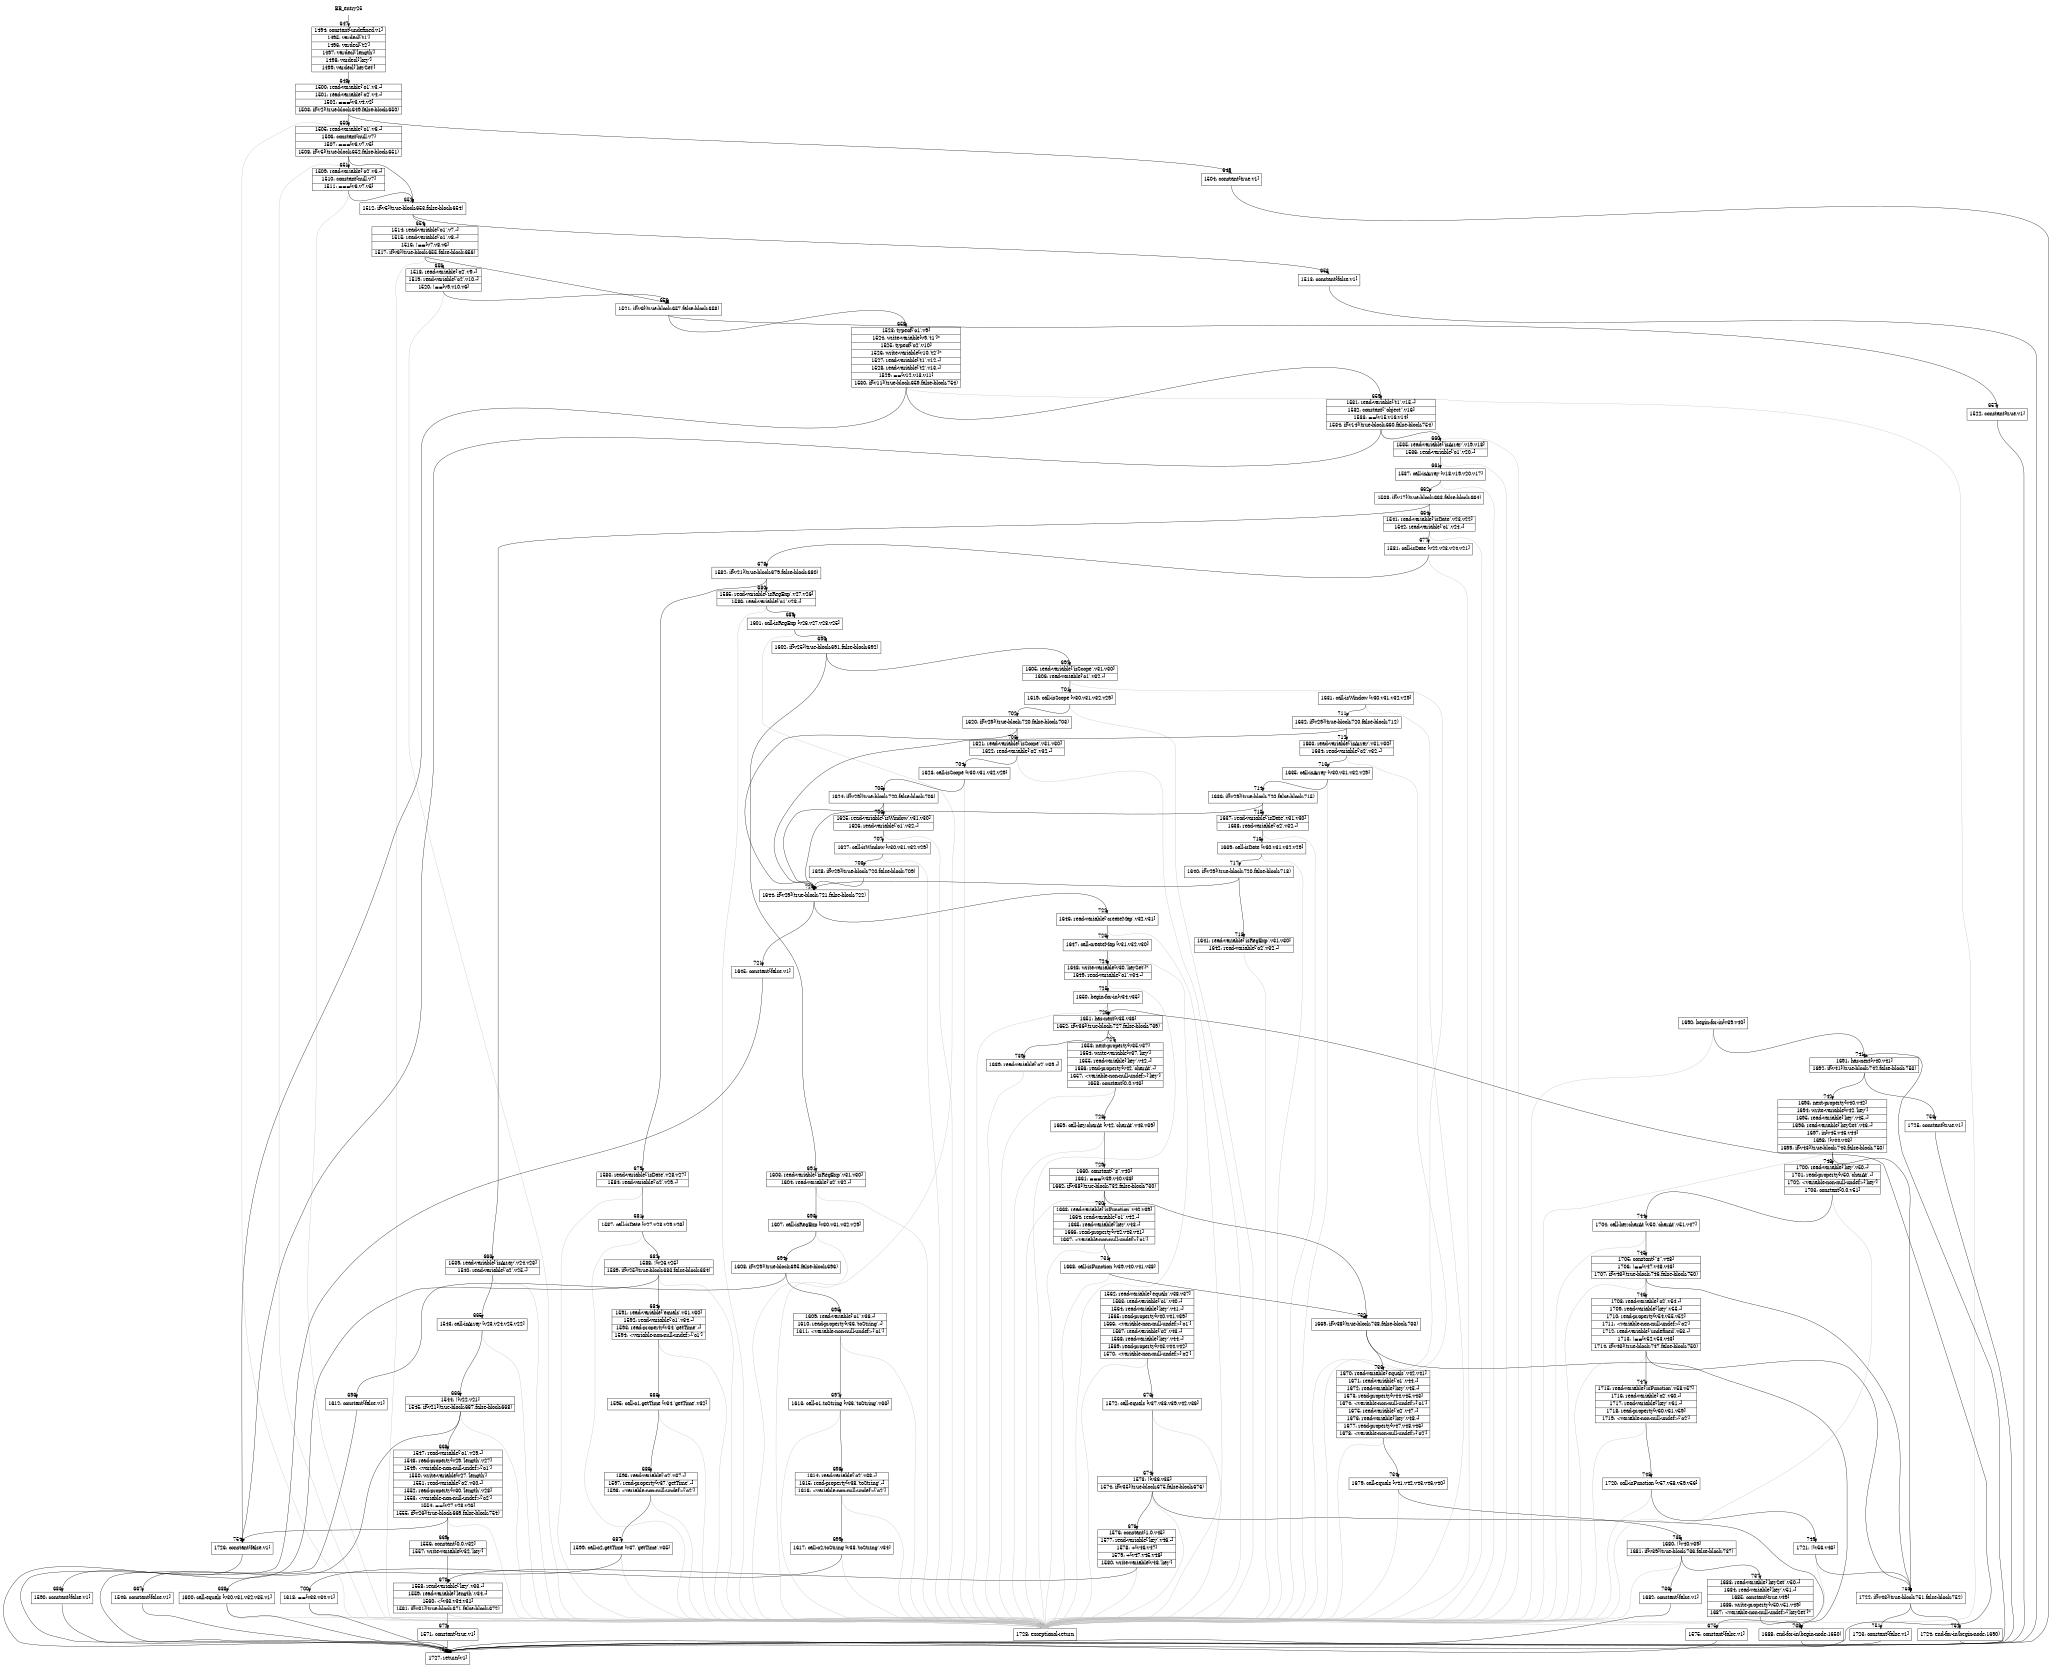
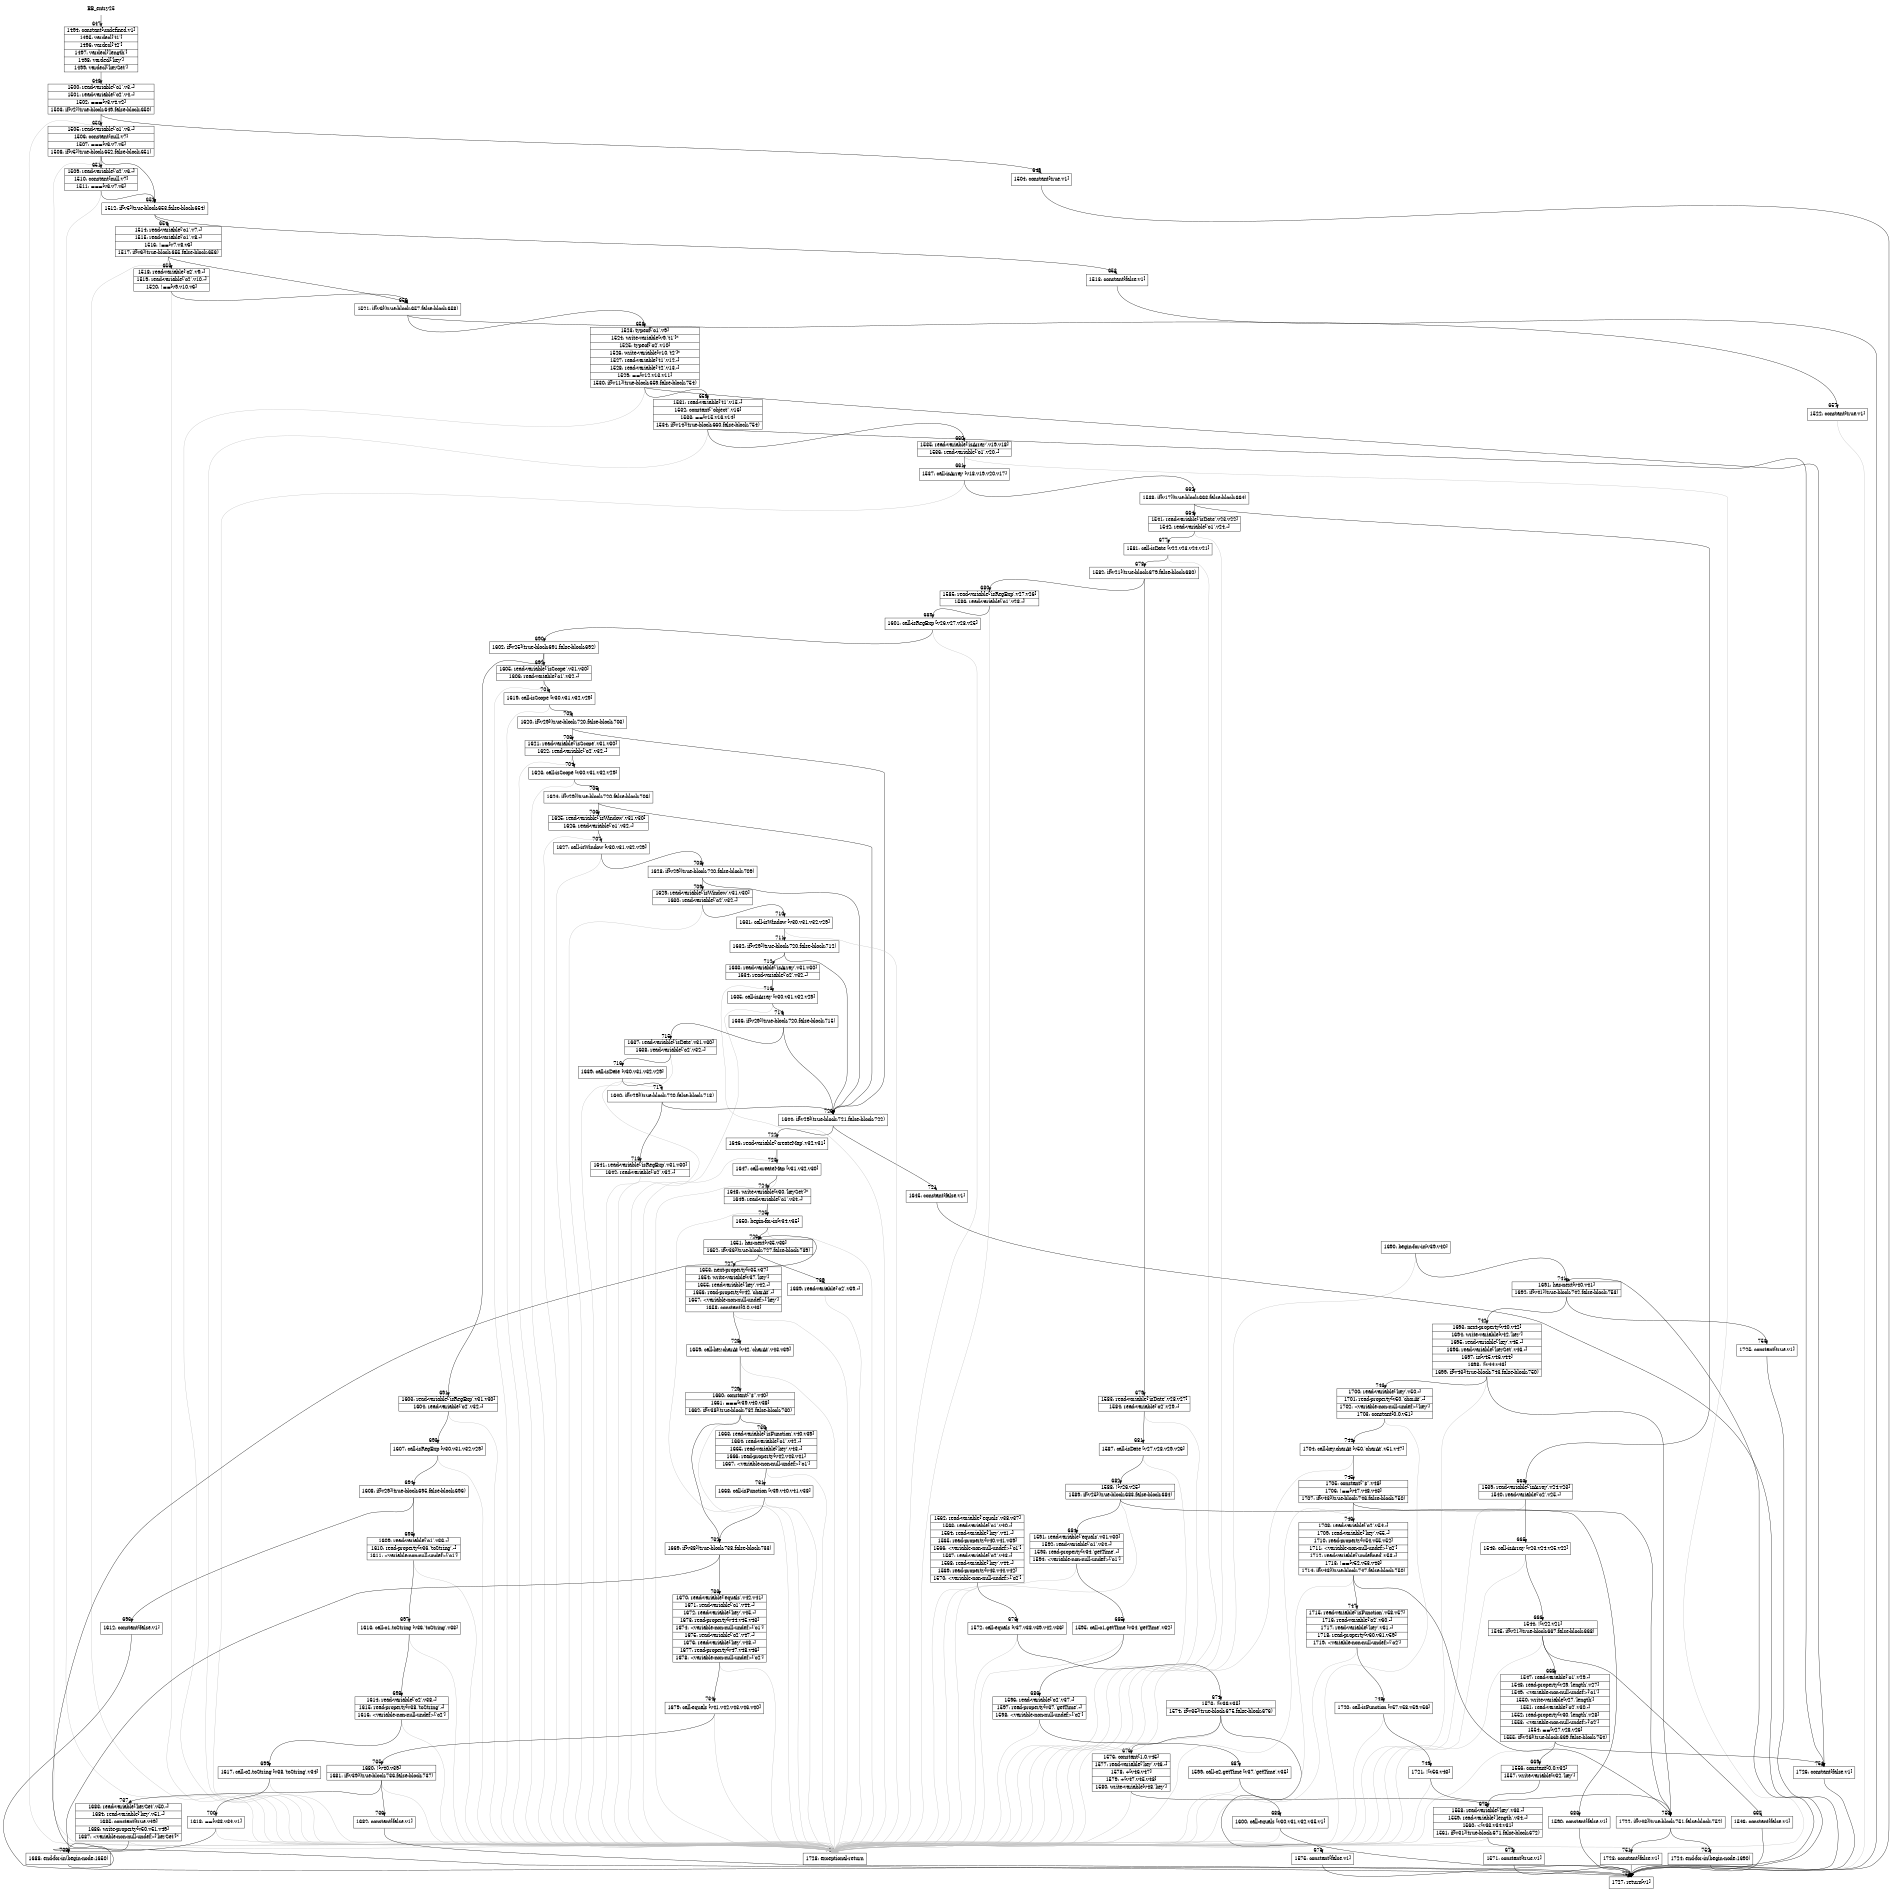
none -> (703, 897)
(2024, 1600) -> (1864, 1252)
